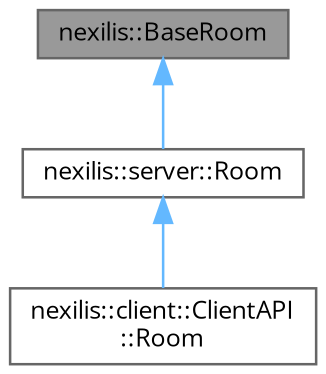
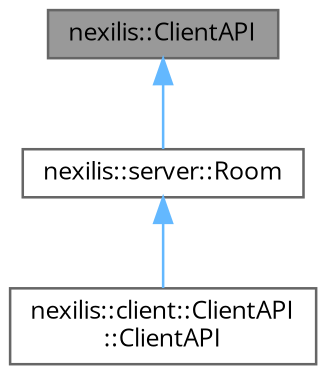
(163, 34) -> (163, 34)
(163, 326) -> (163, 326)
